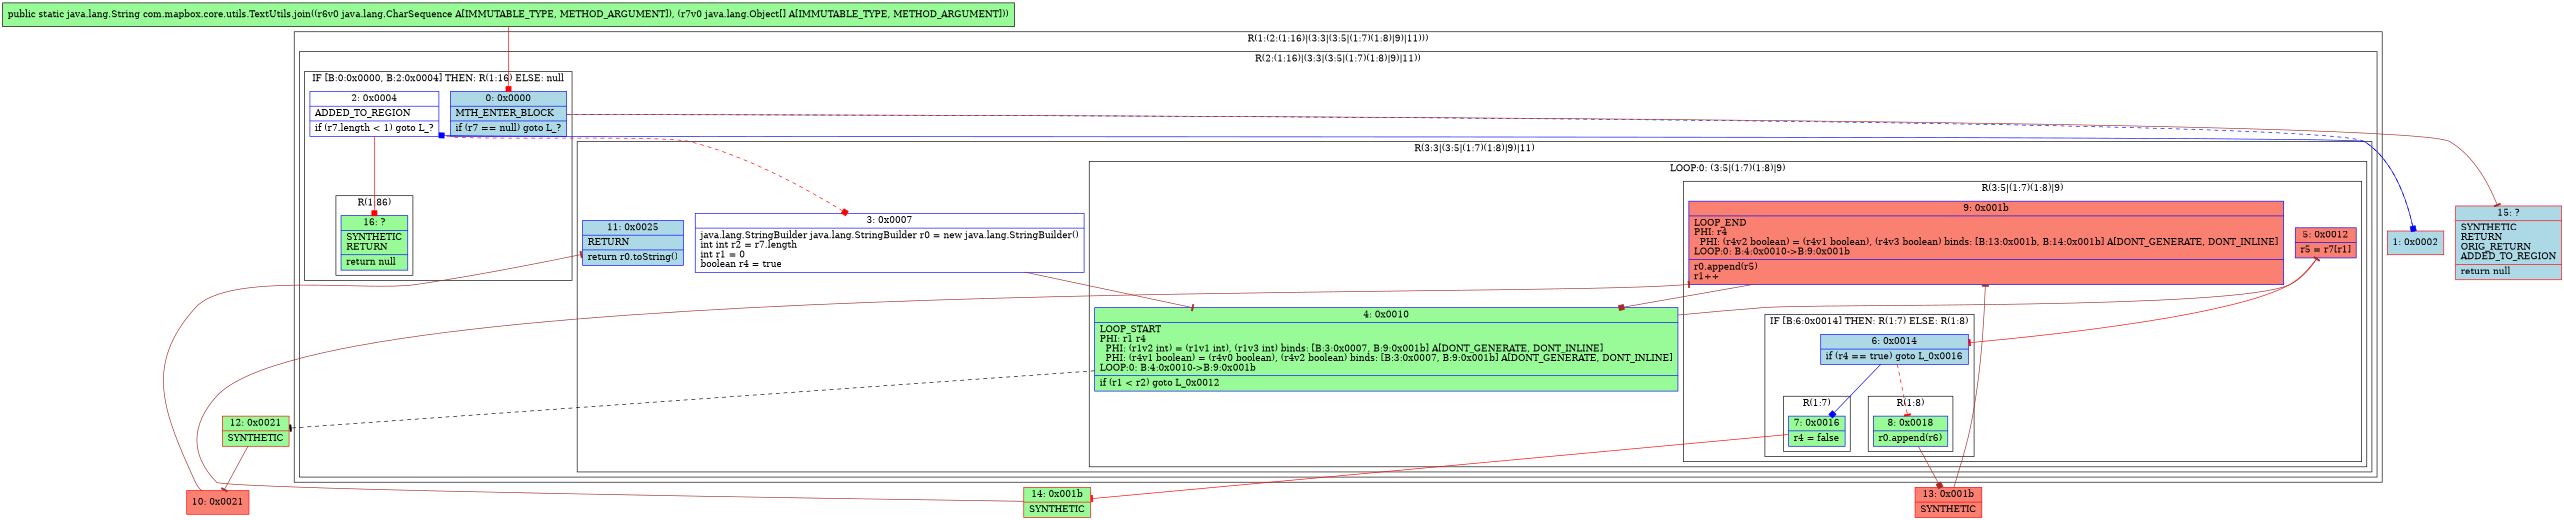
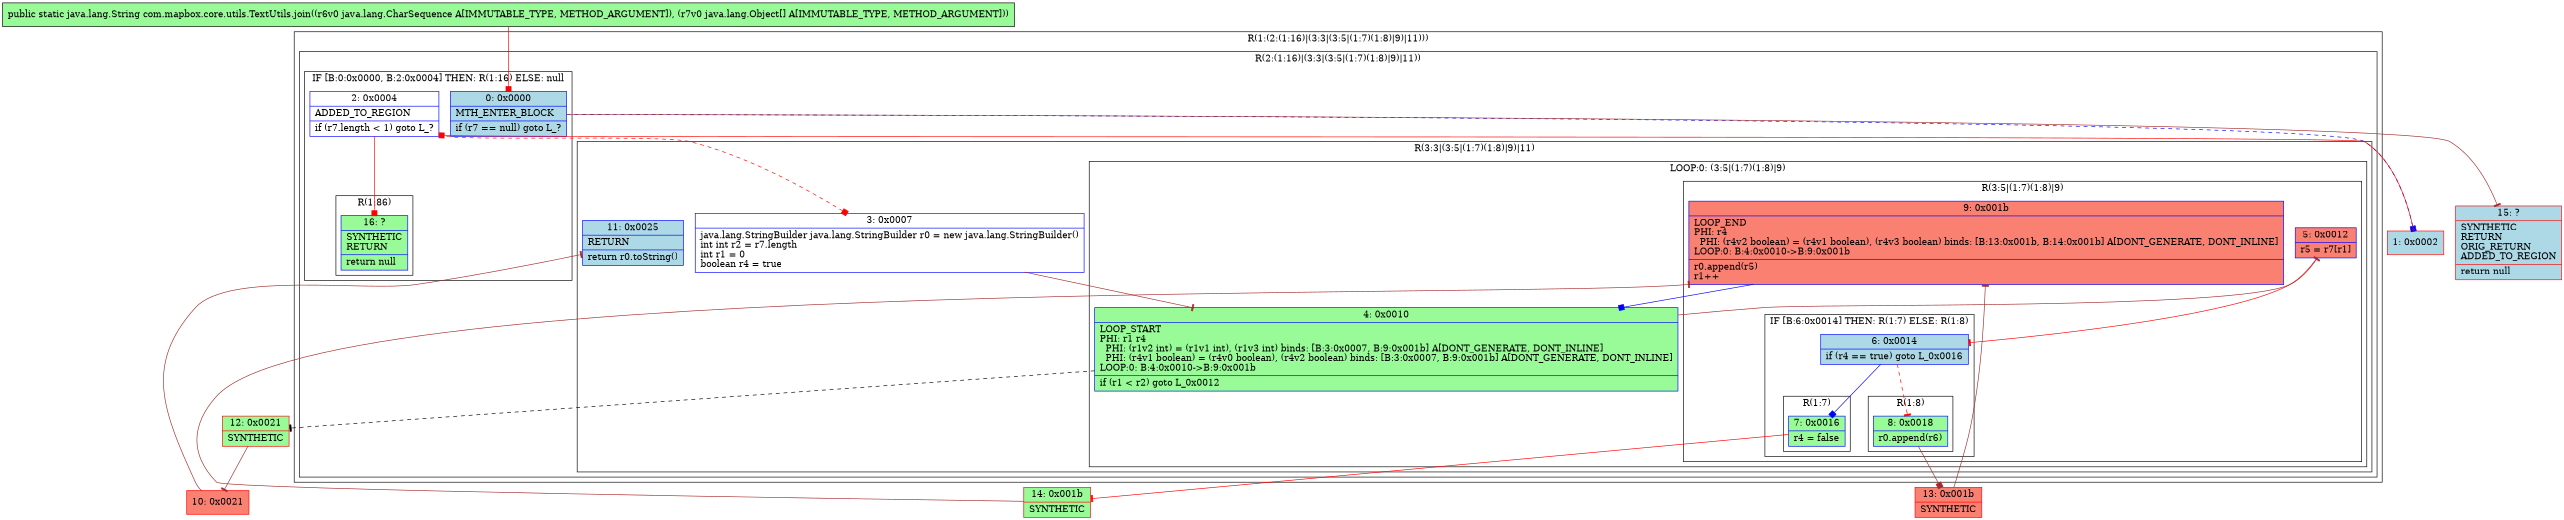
(1457, 137) -> (1457, 137)
(1690, 296) -> (1690, 296)
